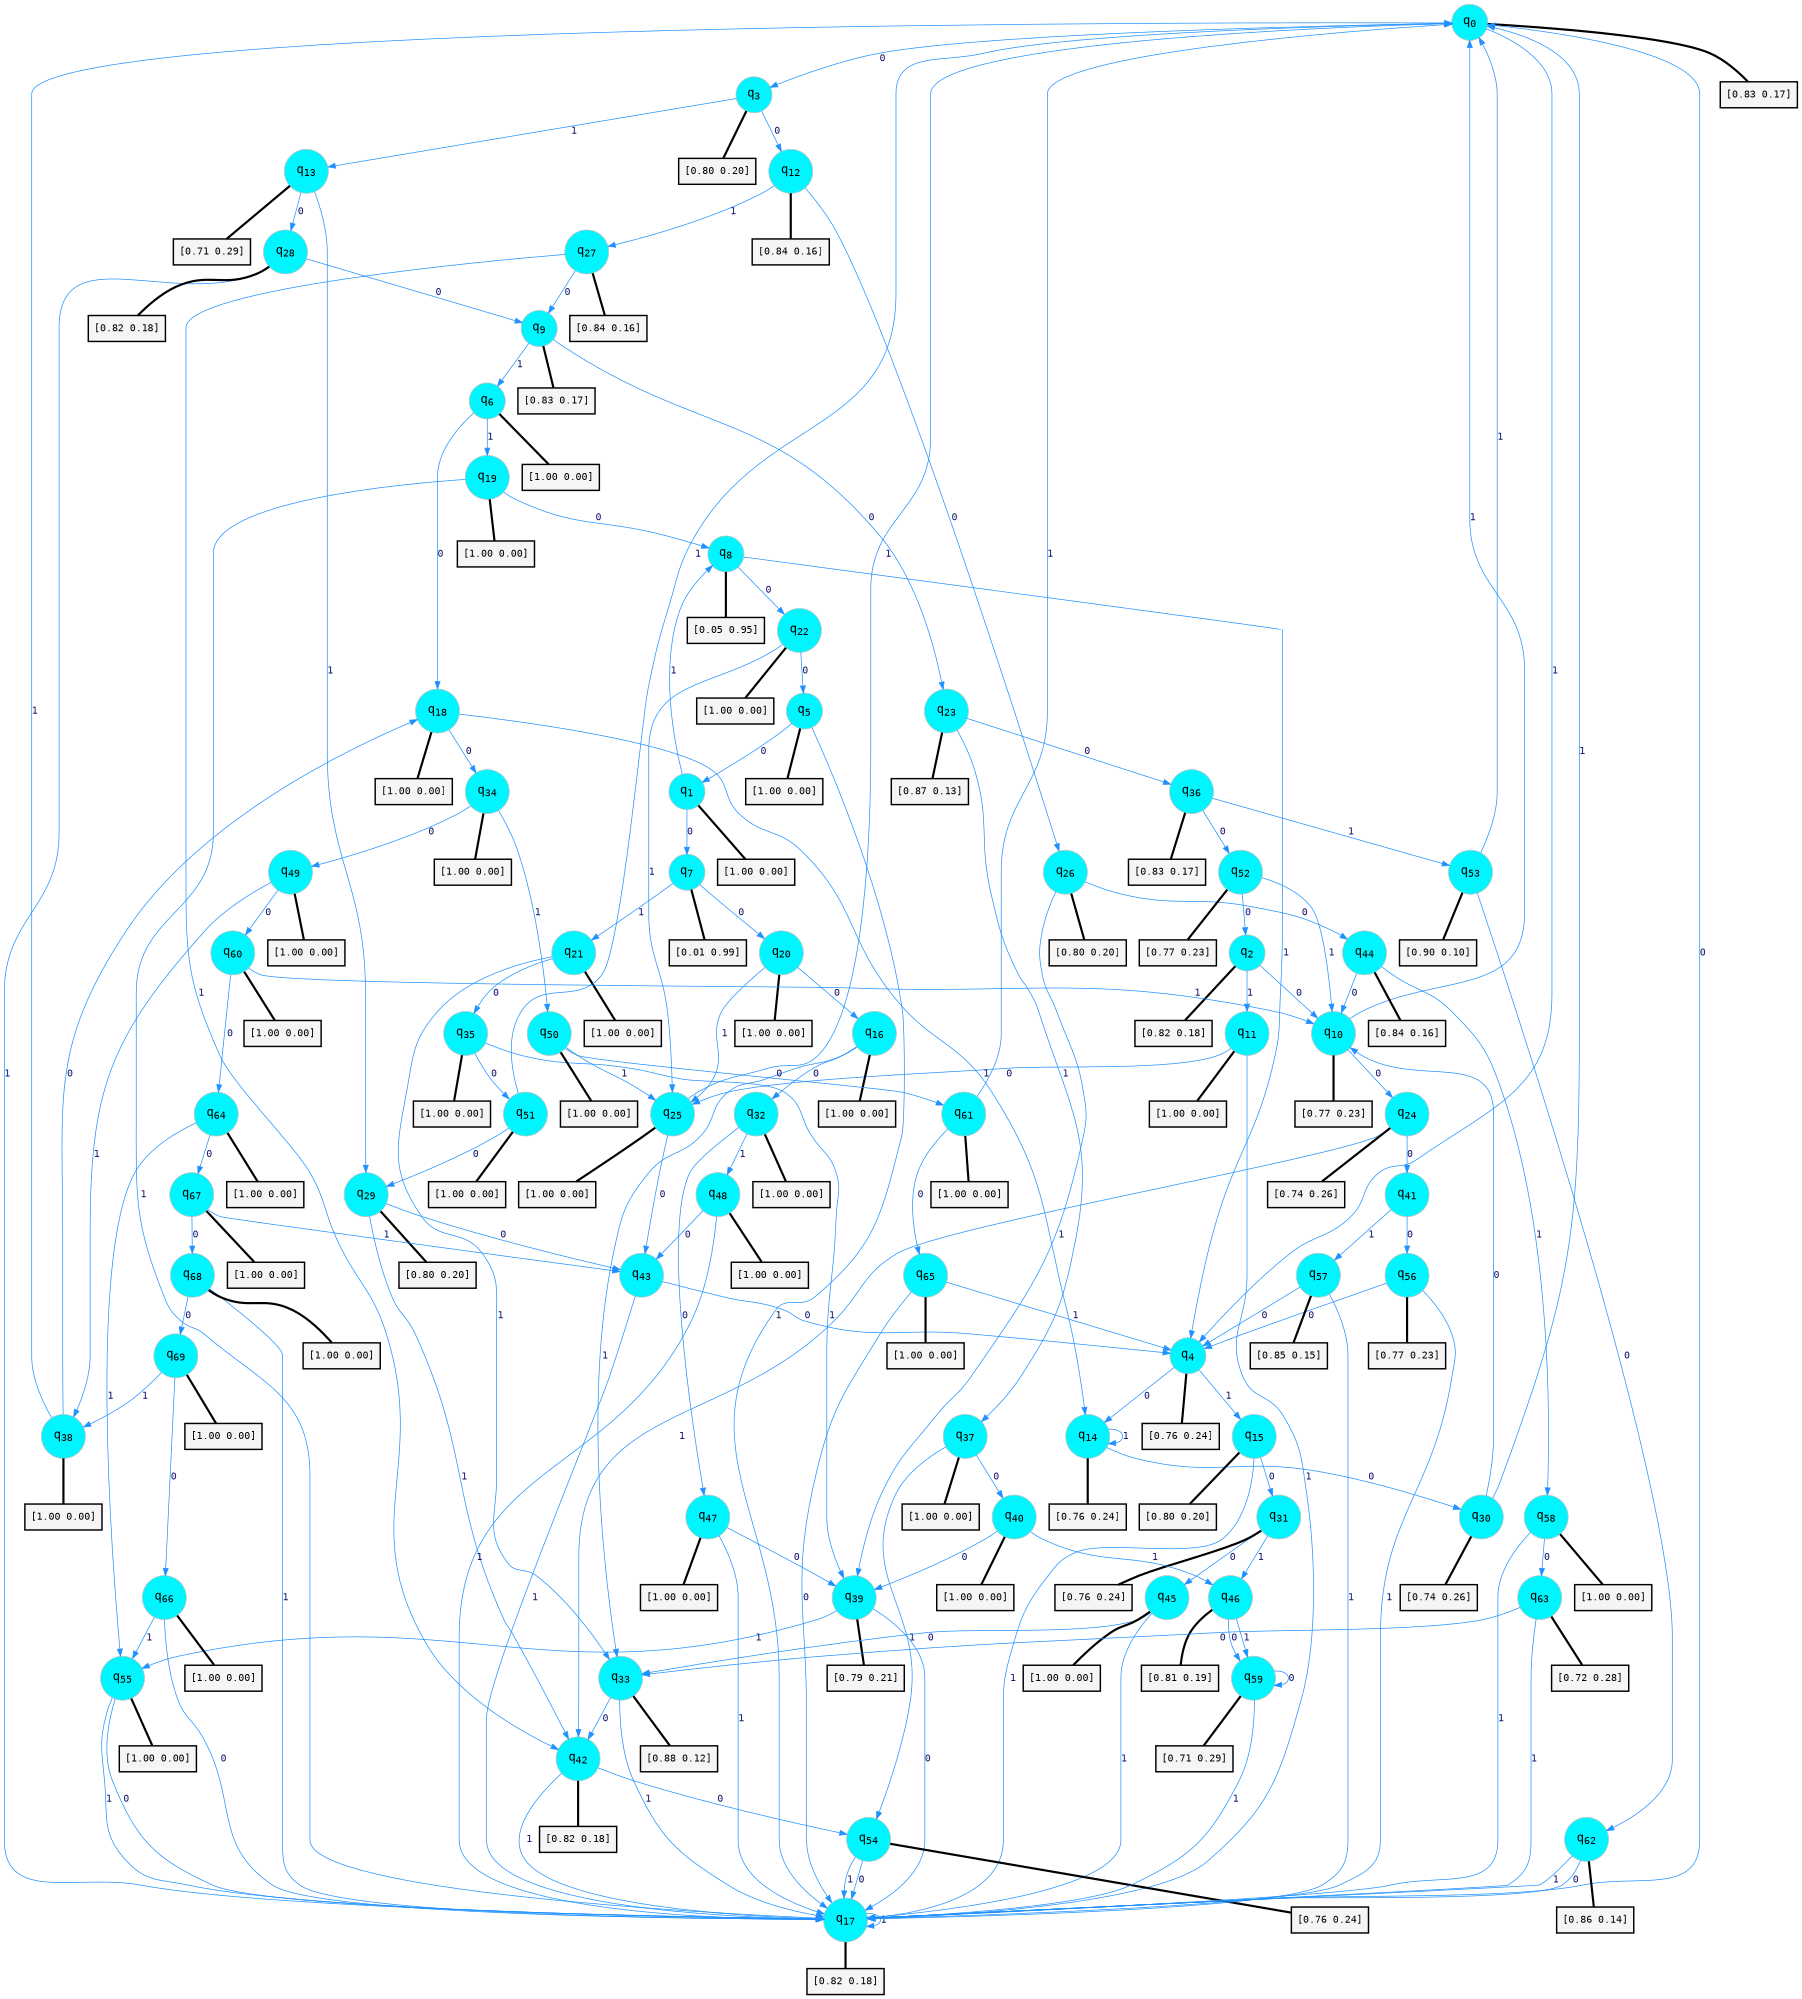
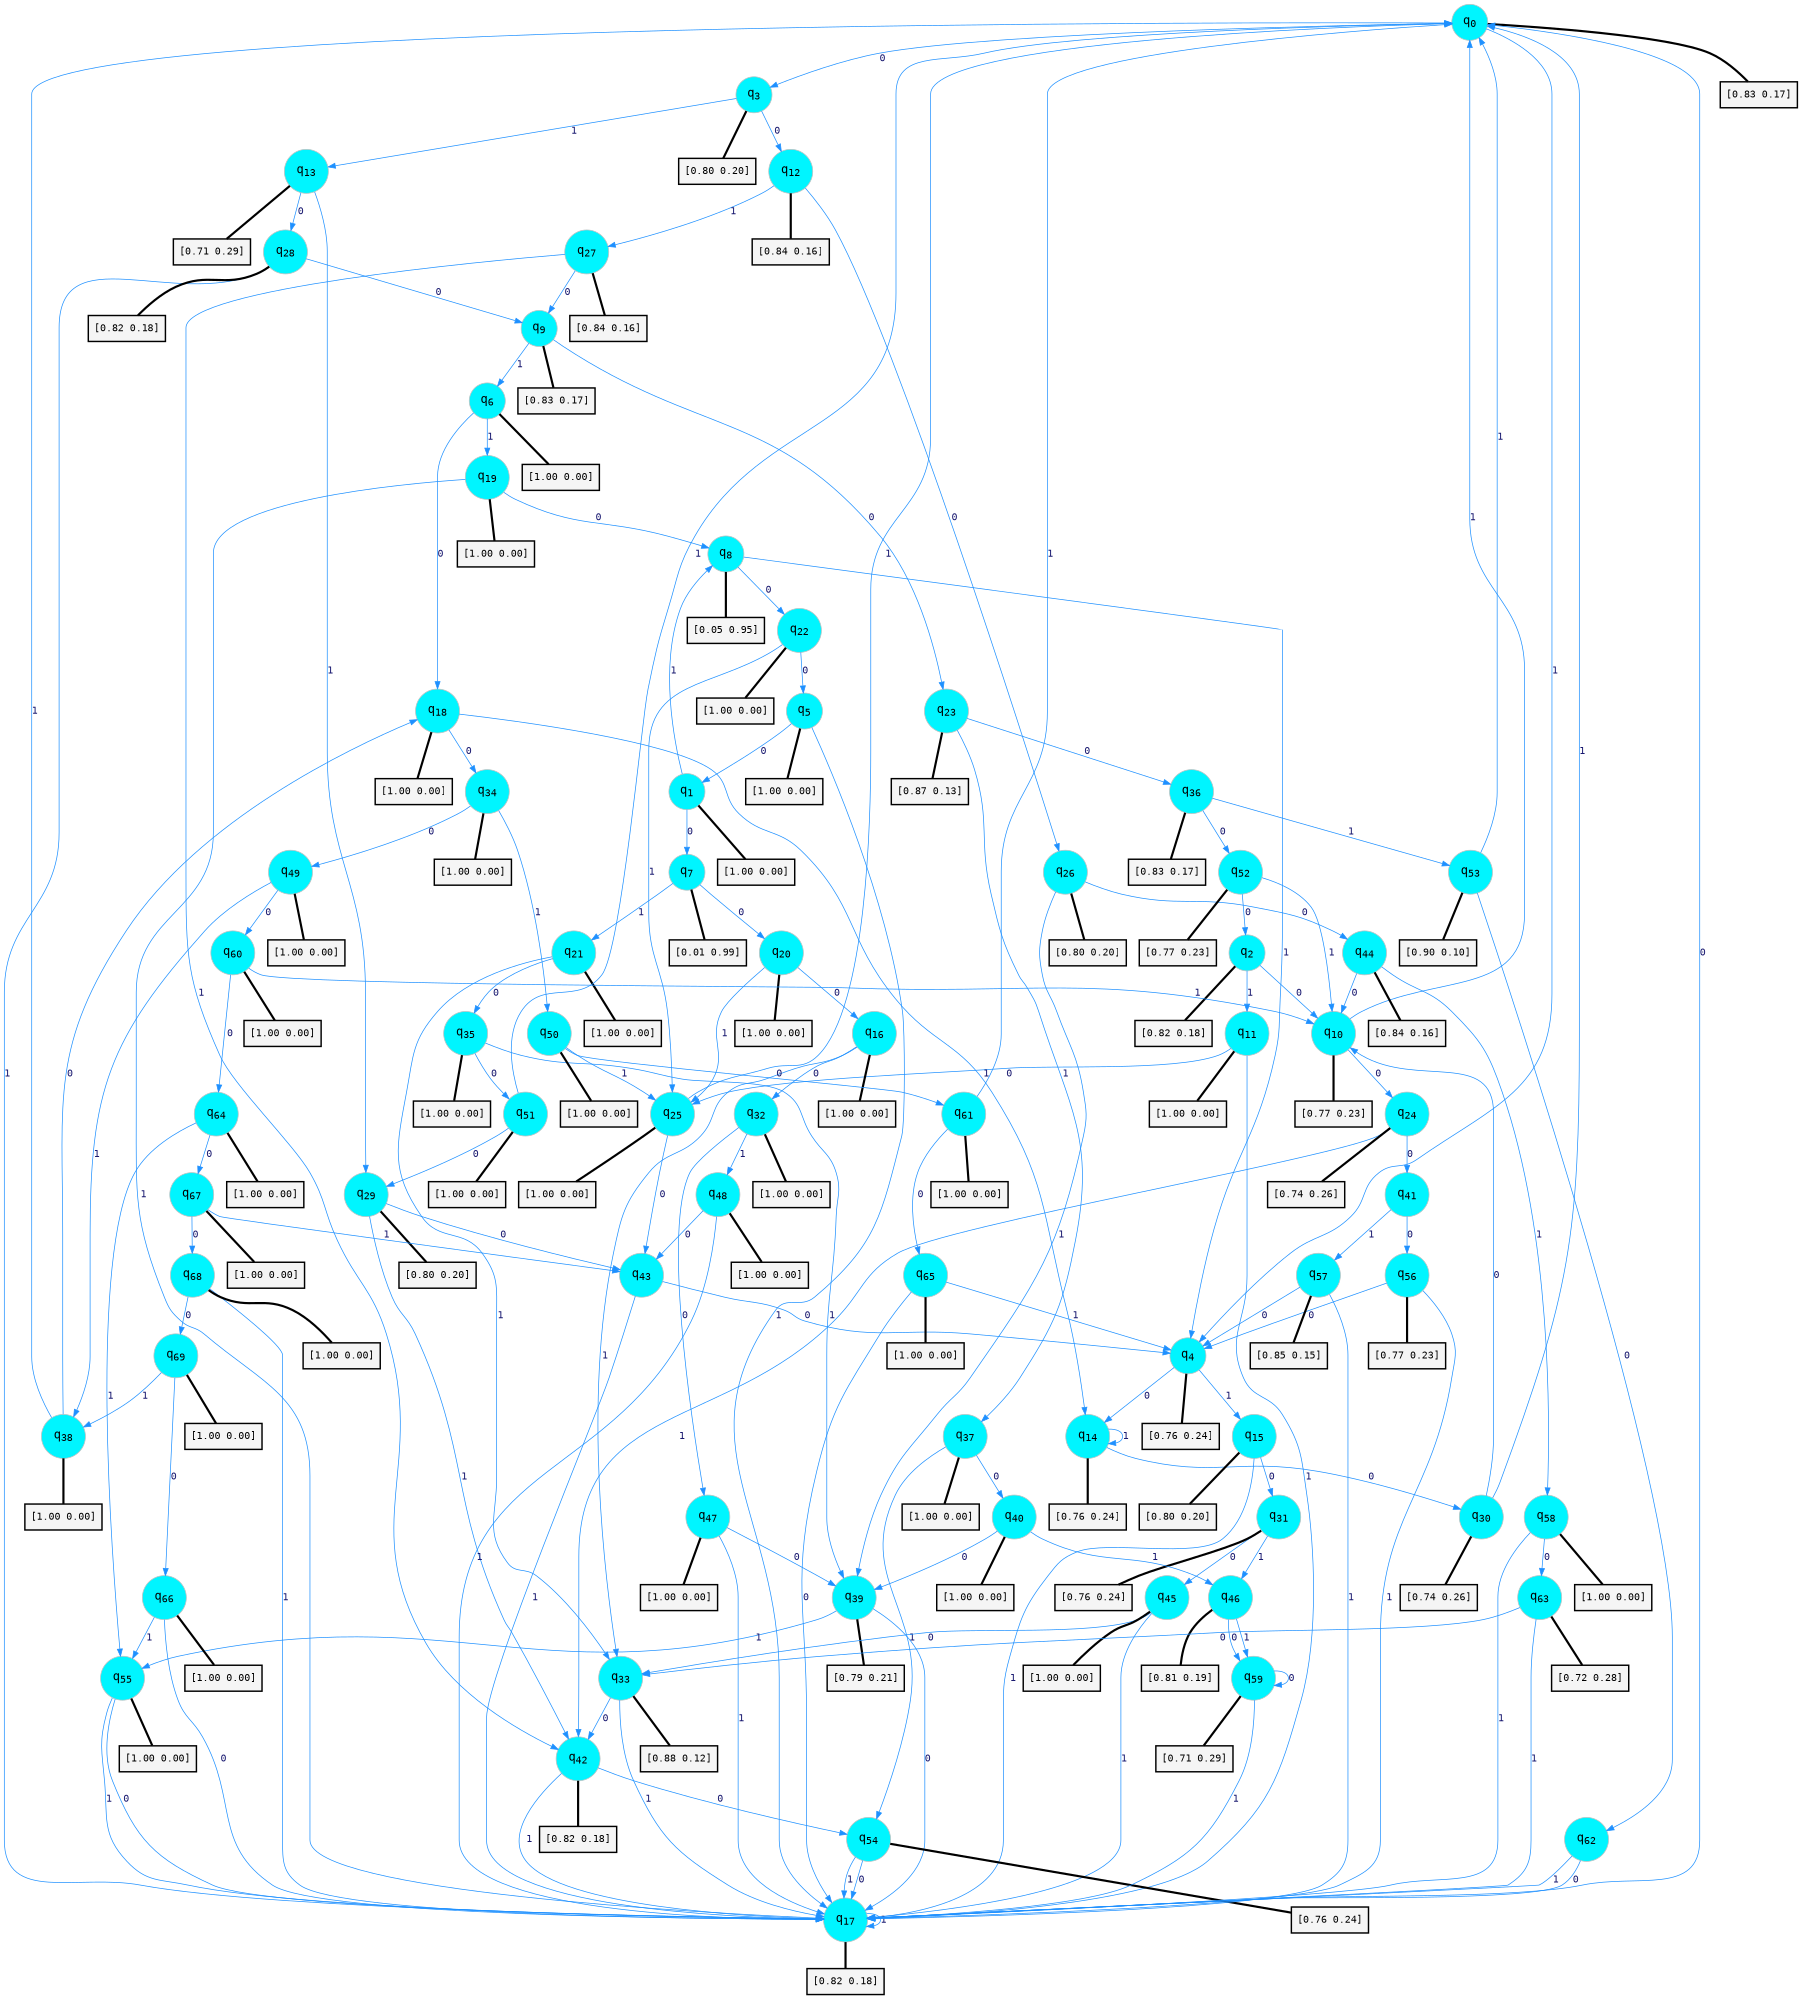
(1595, 1920) -> none
